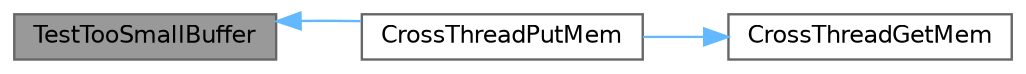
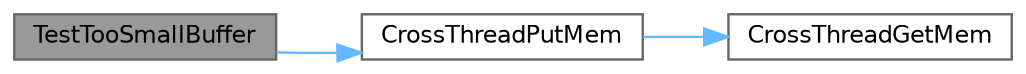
(331, 21) -> (307, 53)
